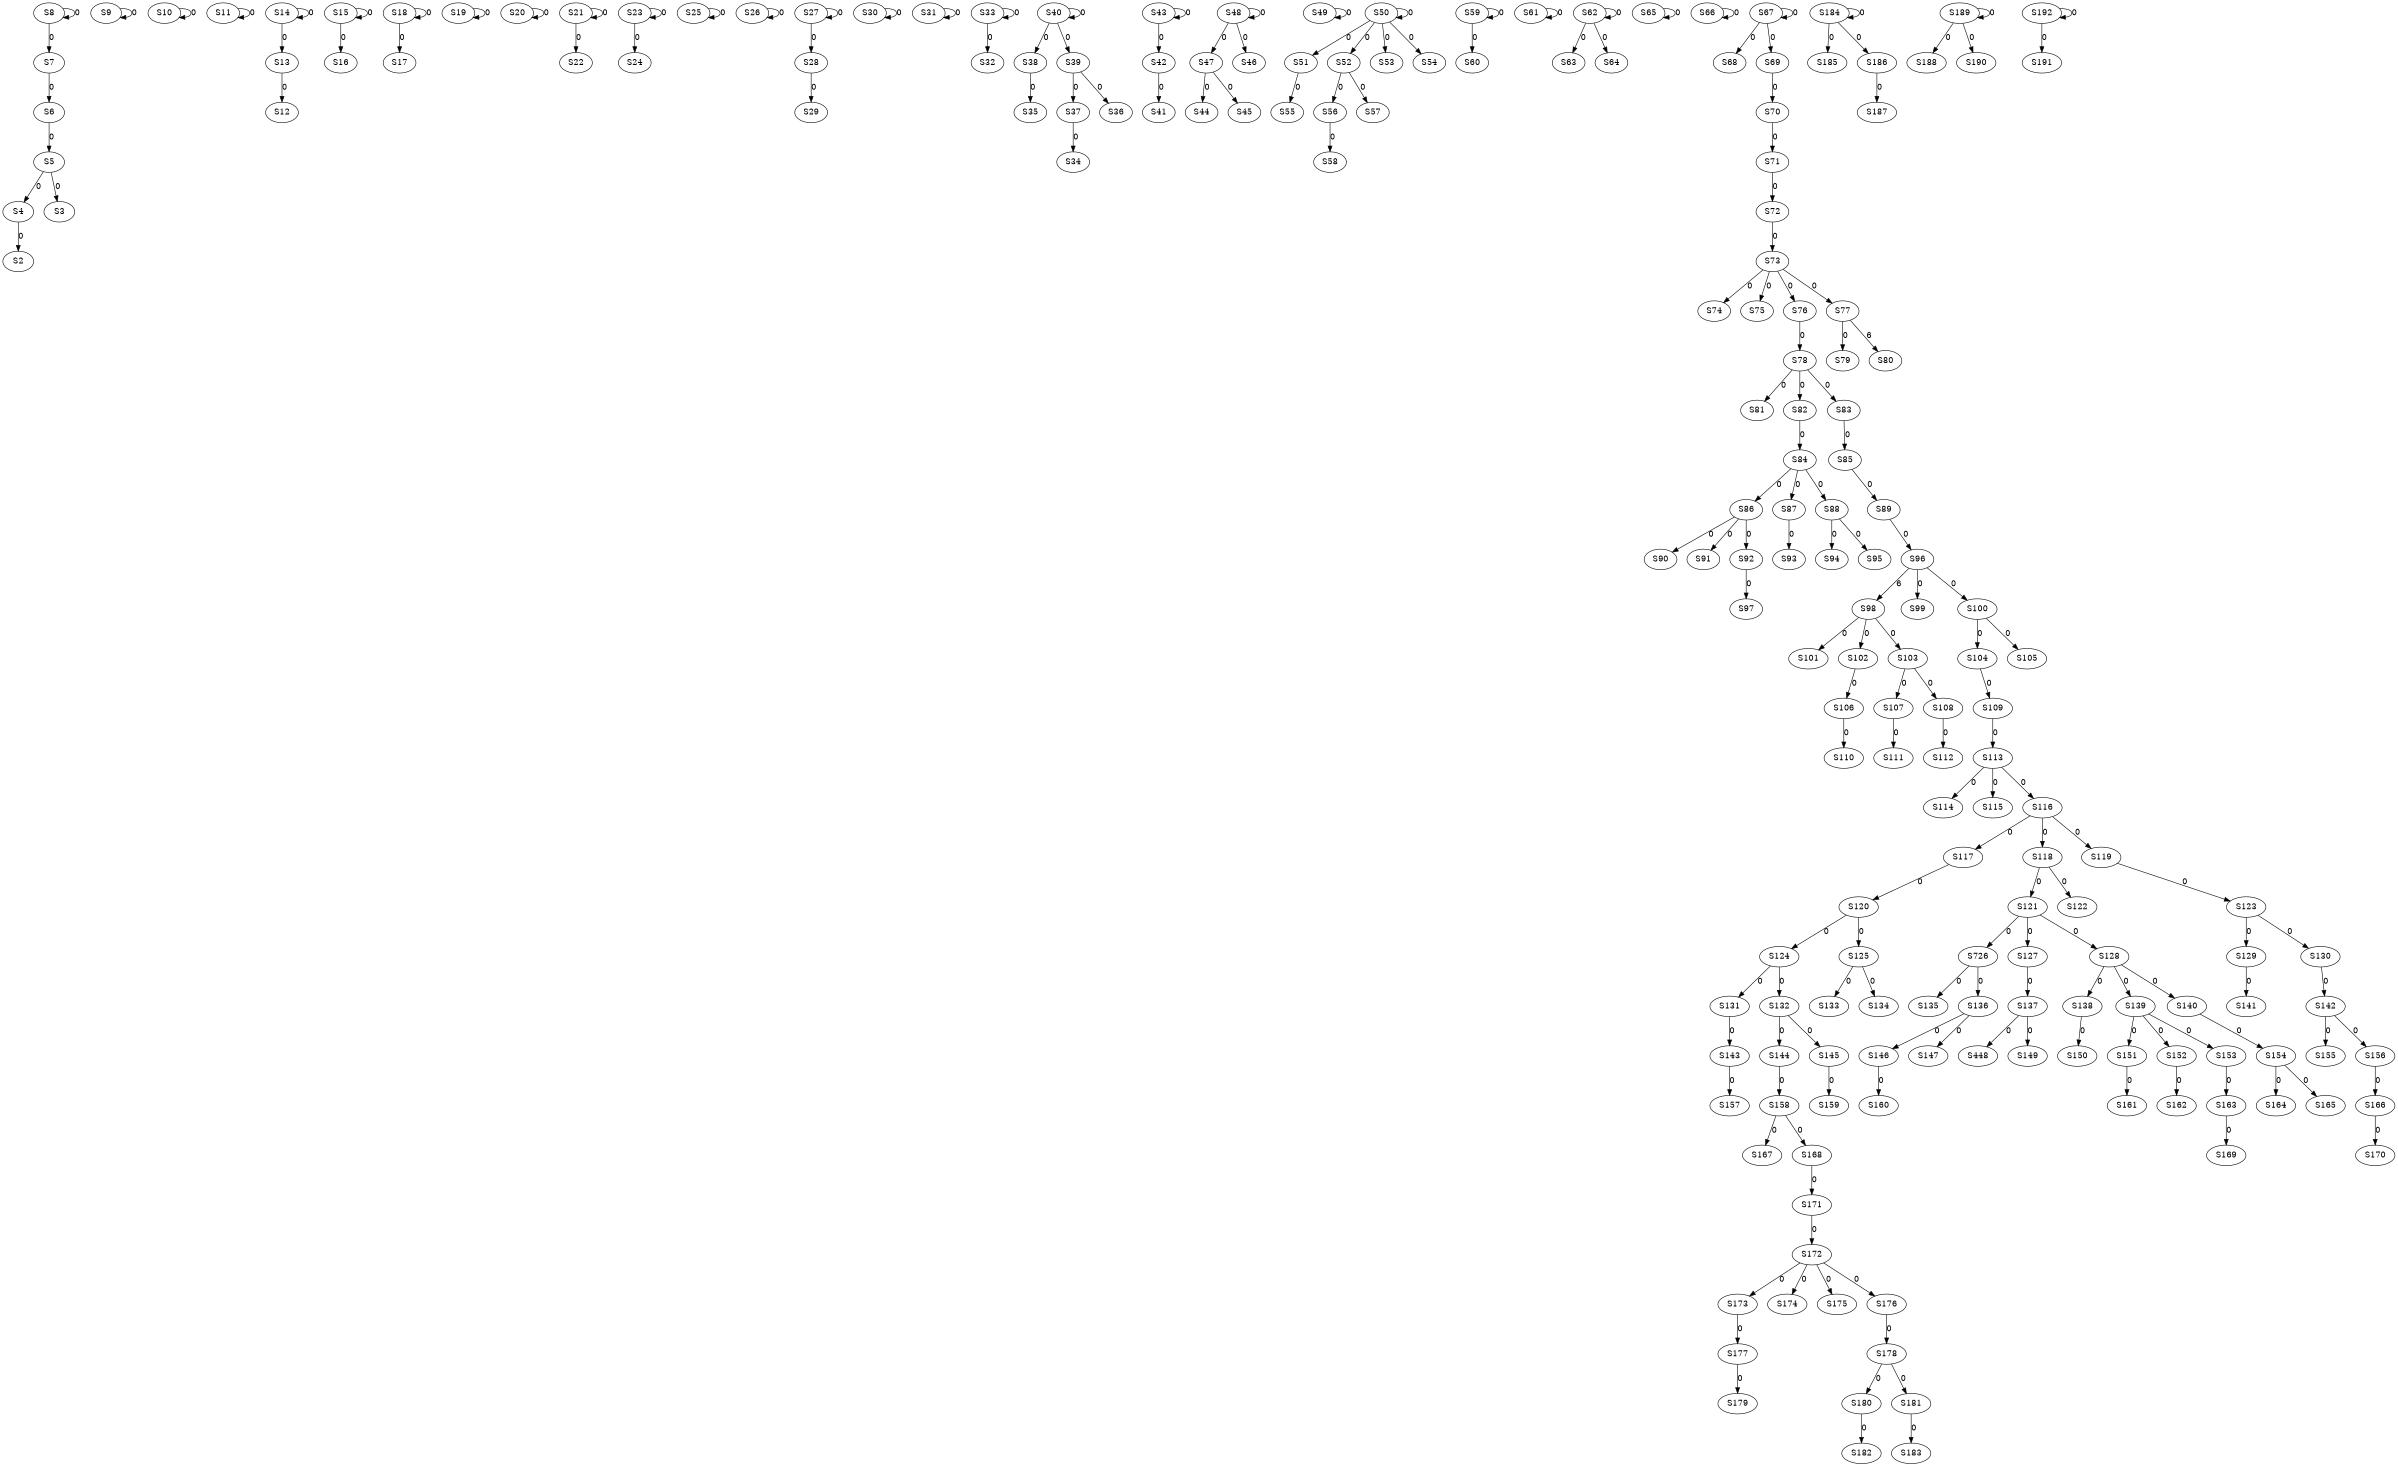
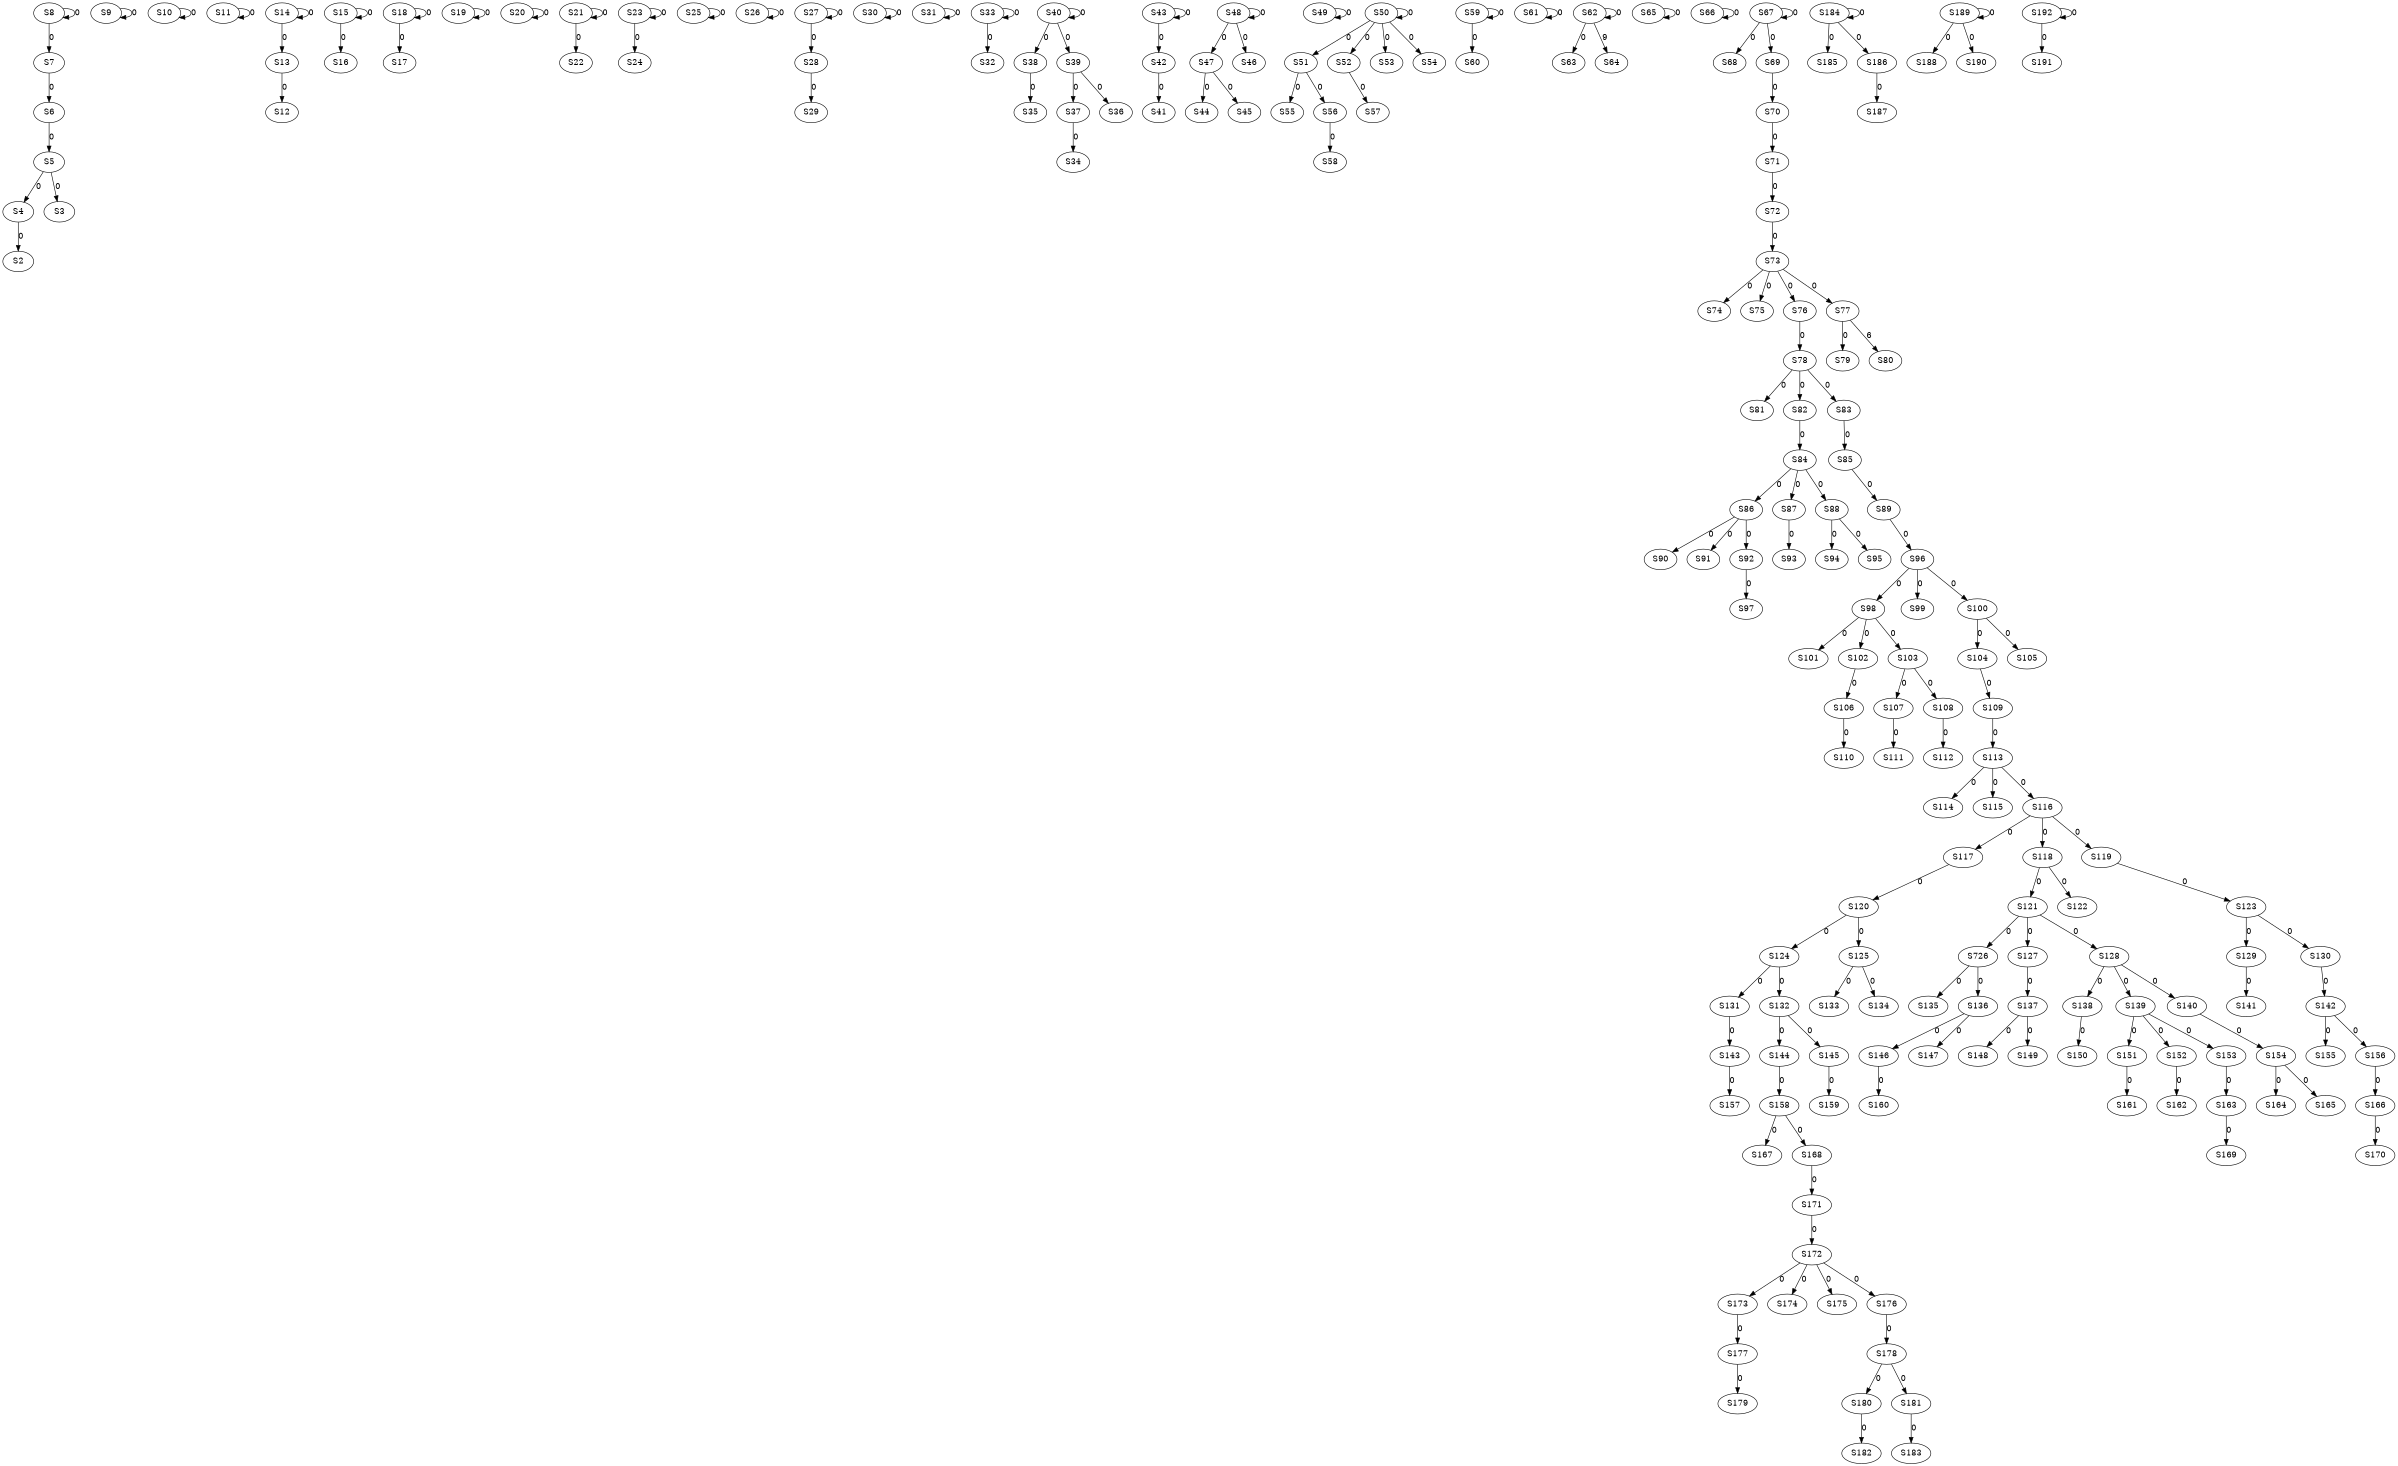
(1605, 38) -> (1605, 38)
(1338, 85) -> (1314, 85)
(1899, 584) -> (1899, 584)
(1978, 1056) -> (1978, 1056)
